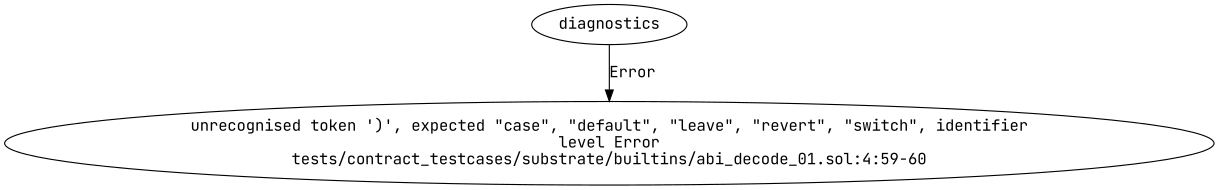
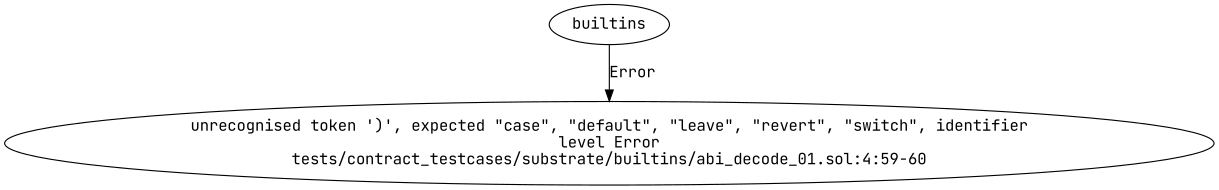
(609, 25) -> (609, 25)
